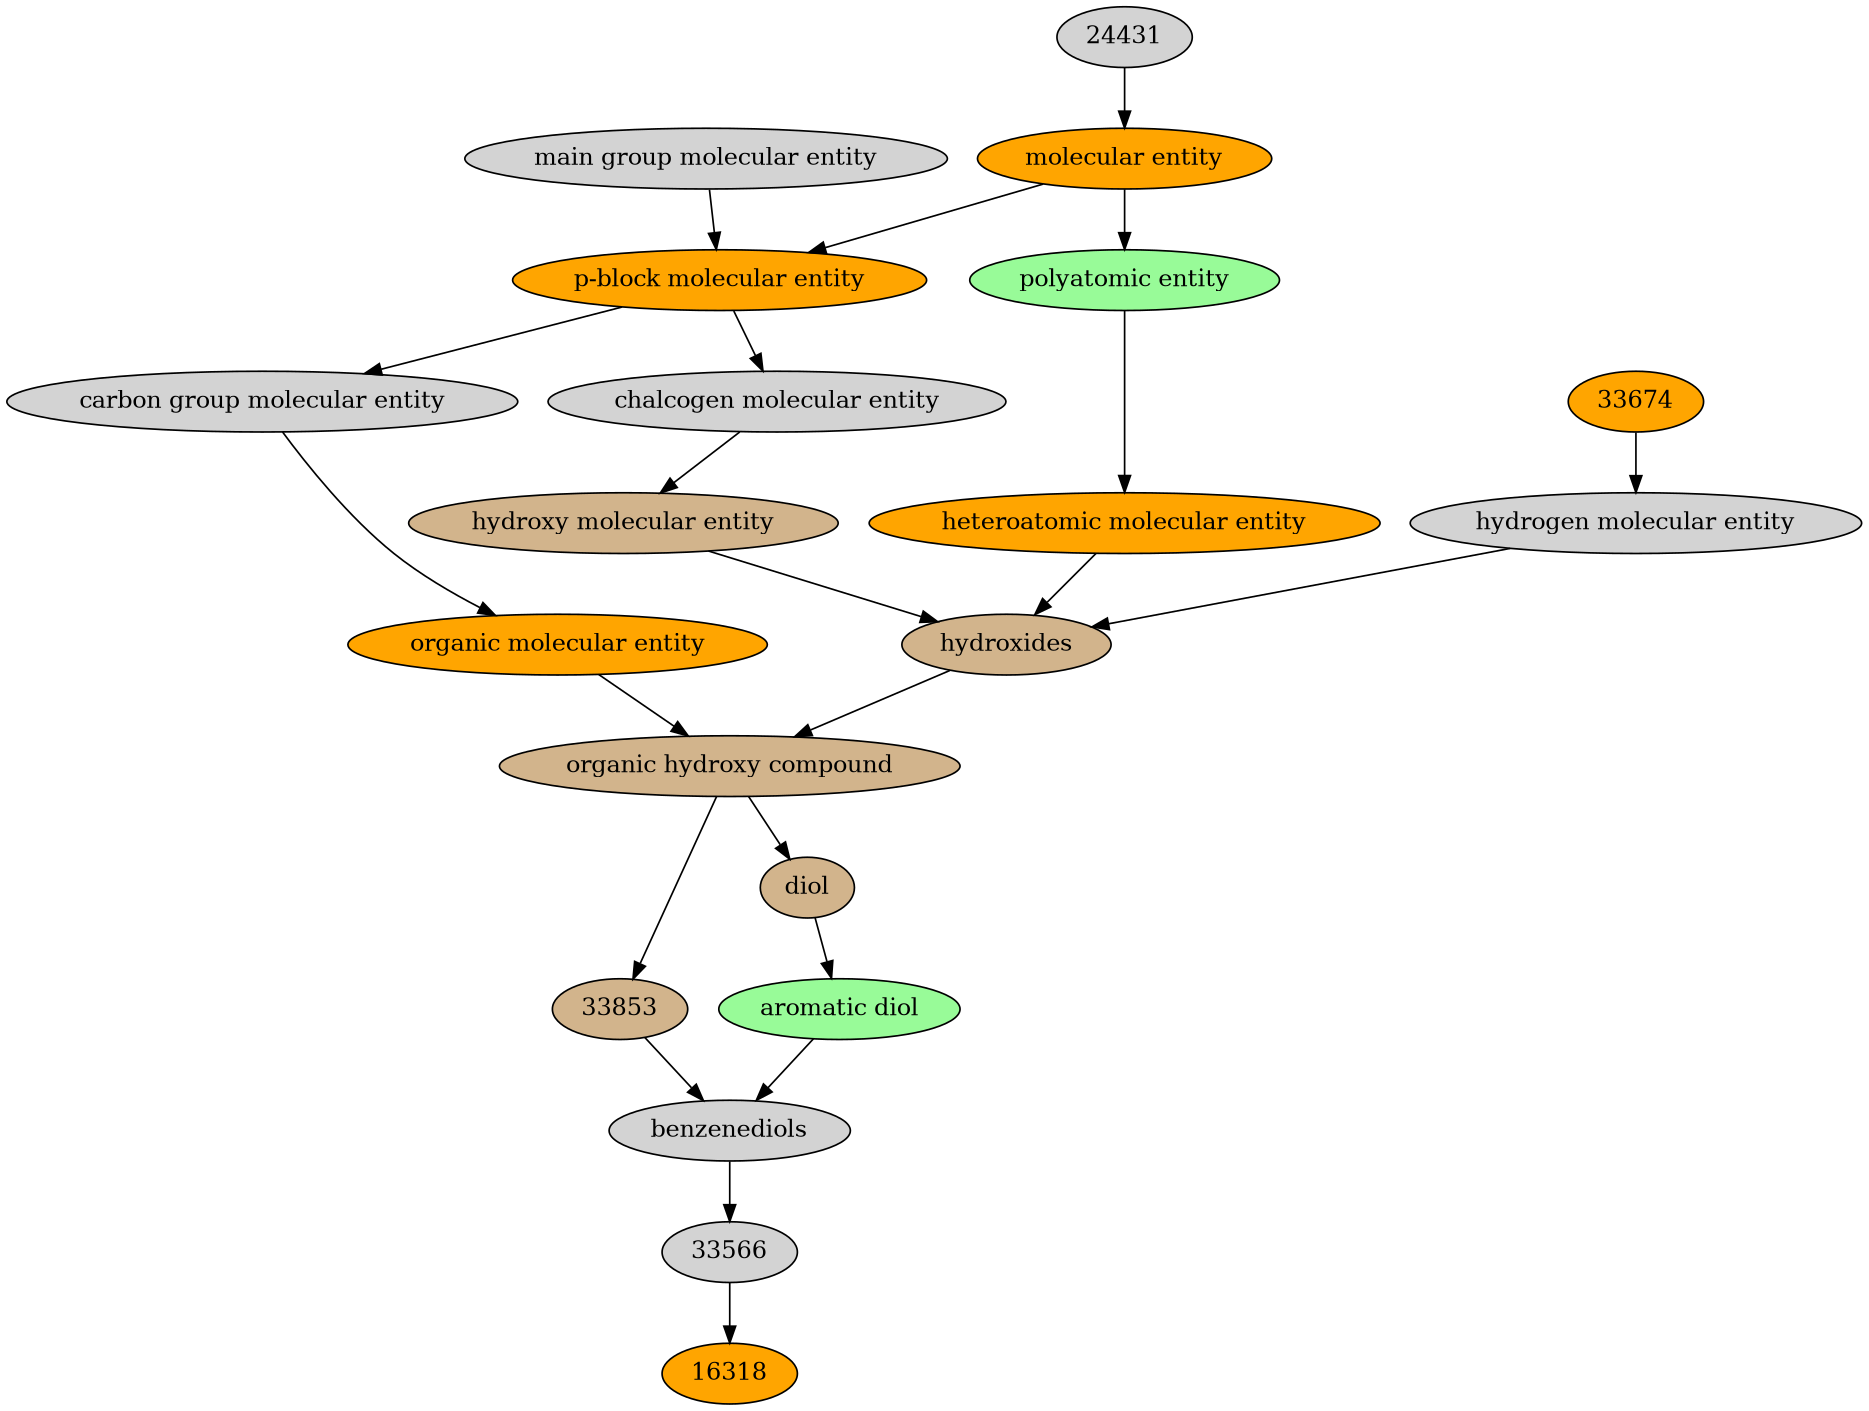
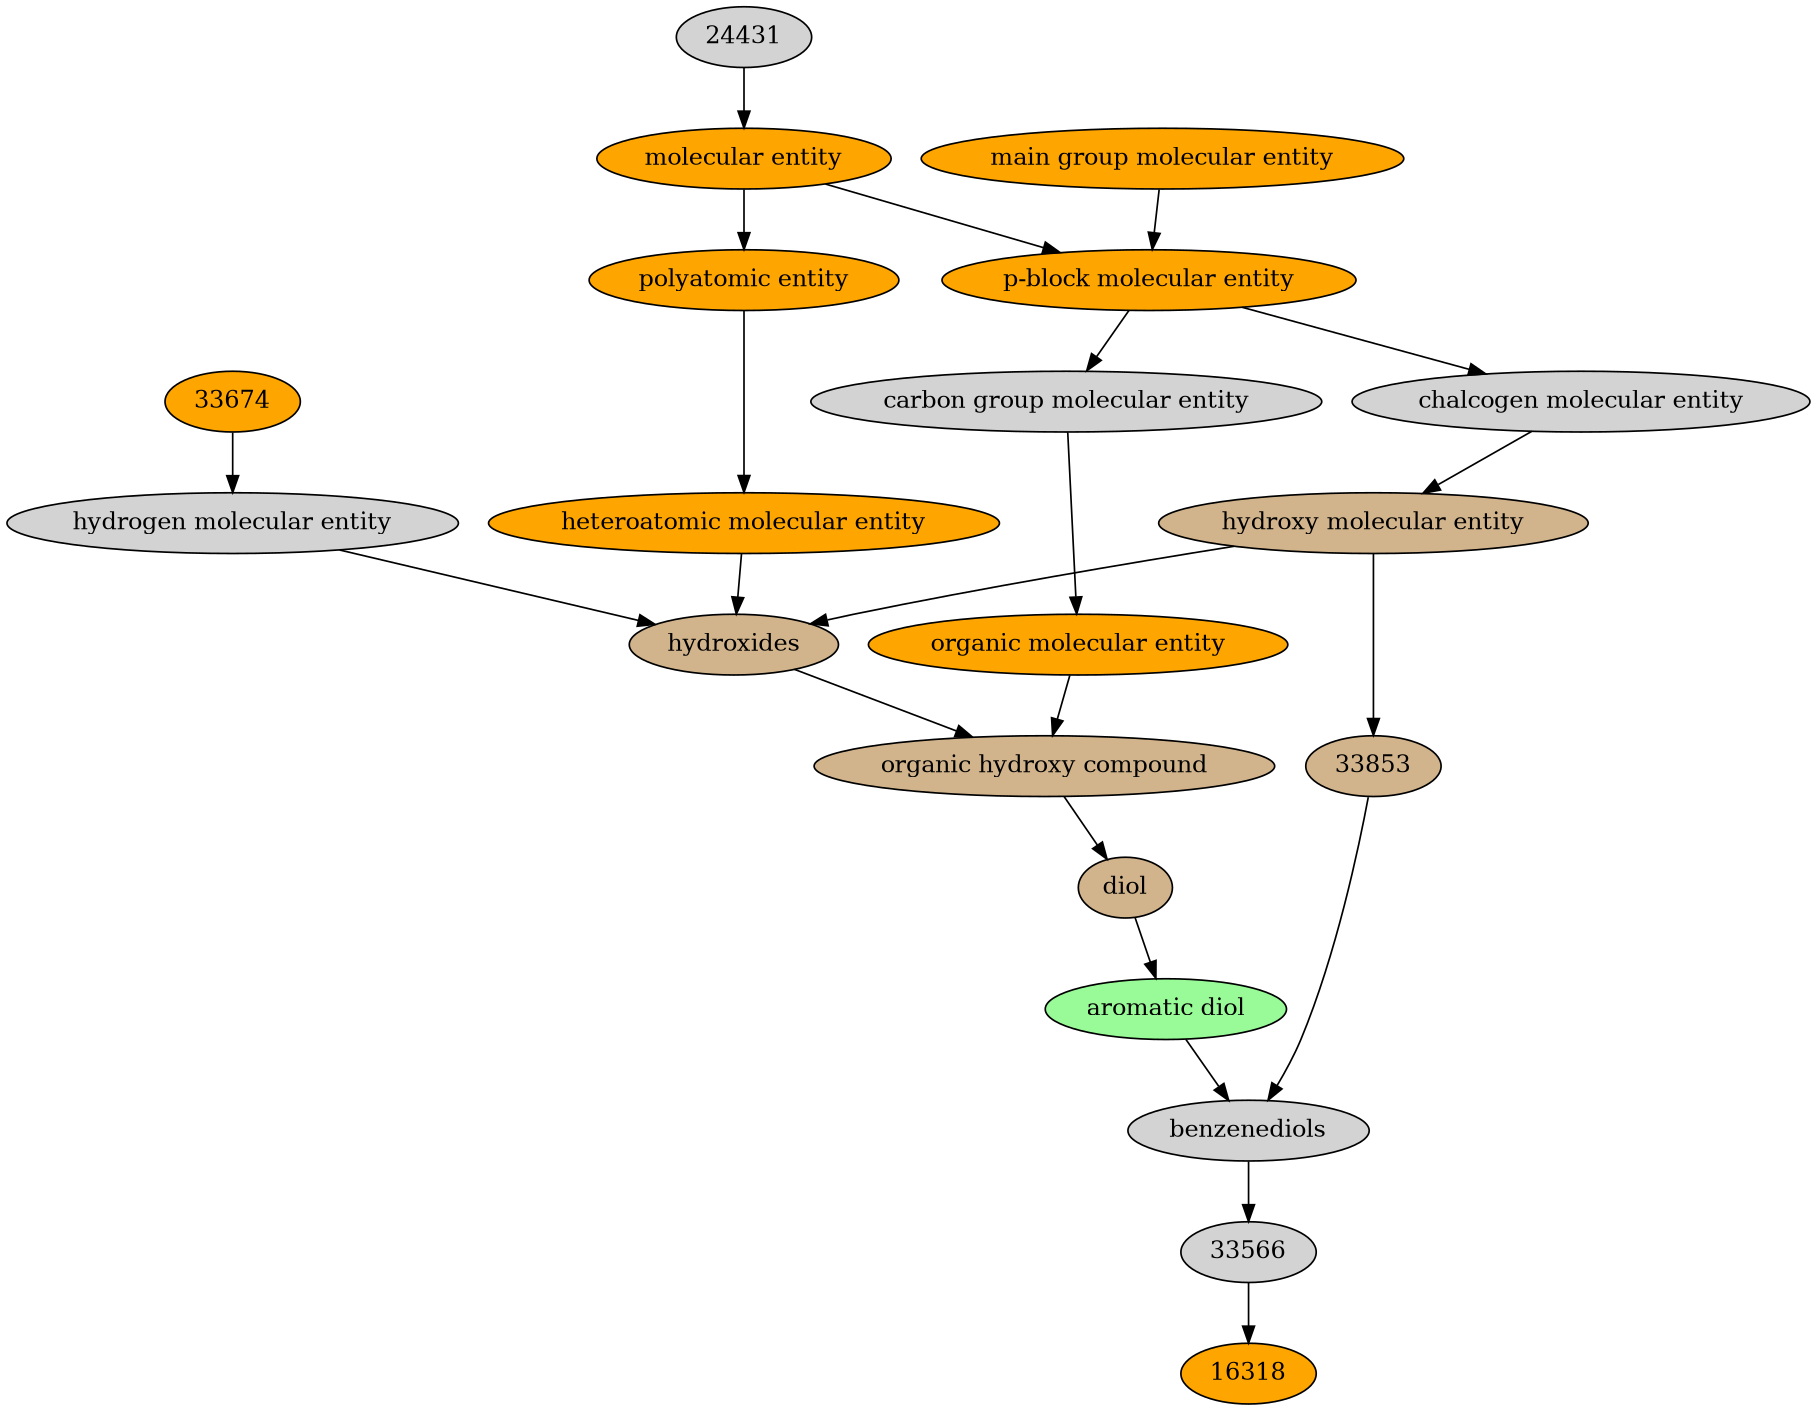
(706, 159) -> (1163, 159)
(1125, 280) -> (744, 280)
(678, 880) -> (1373, 636)
